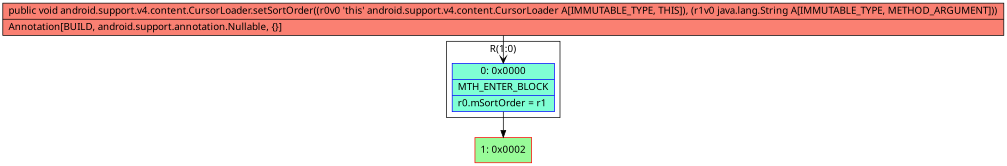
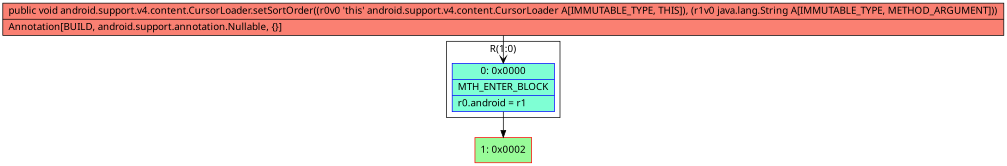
(502, 103) -> (492, 103)
